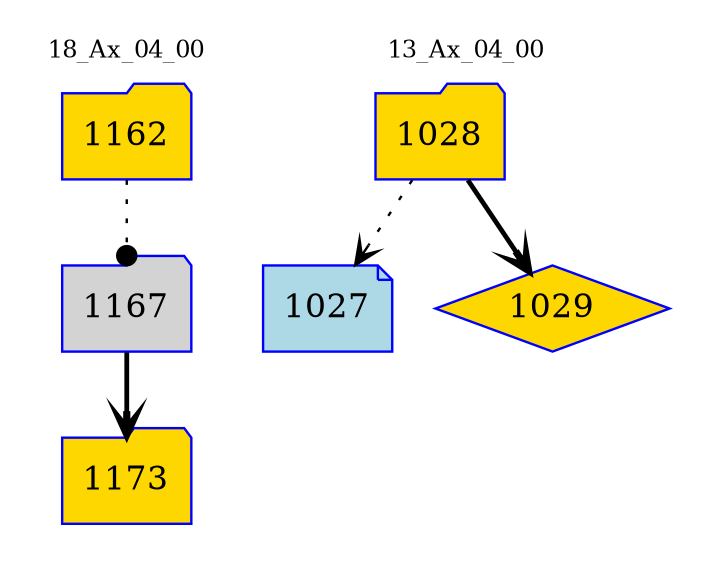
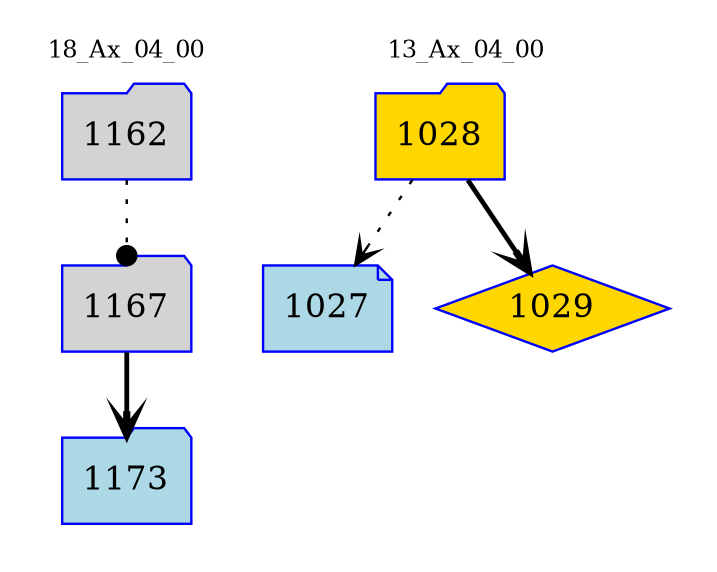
(127, 136) -> (127, 136)
(127, 481) -> (127, 481)
